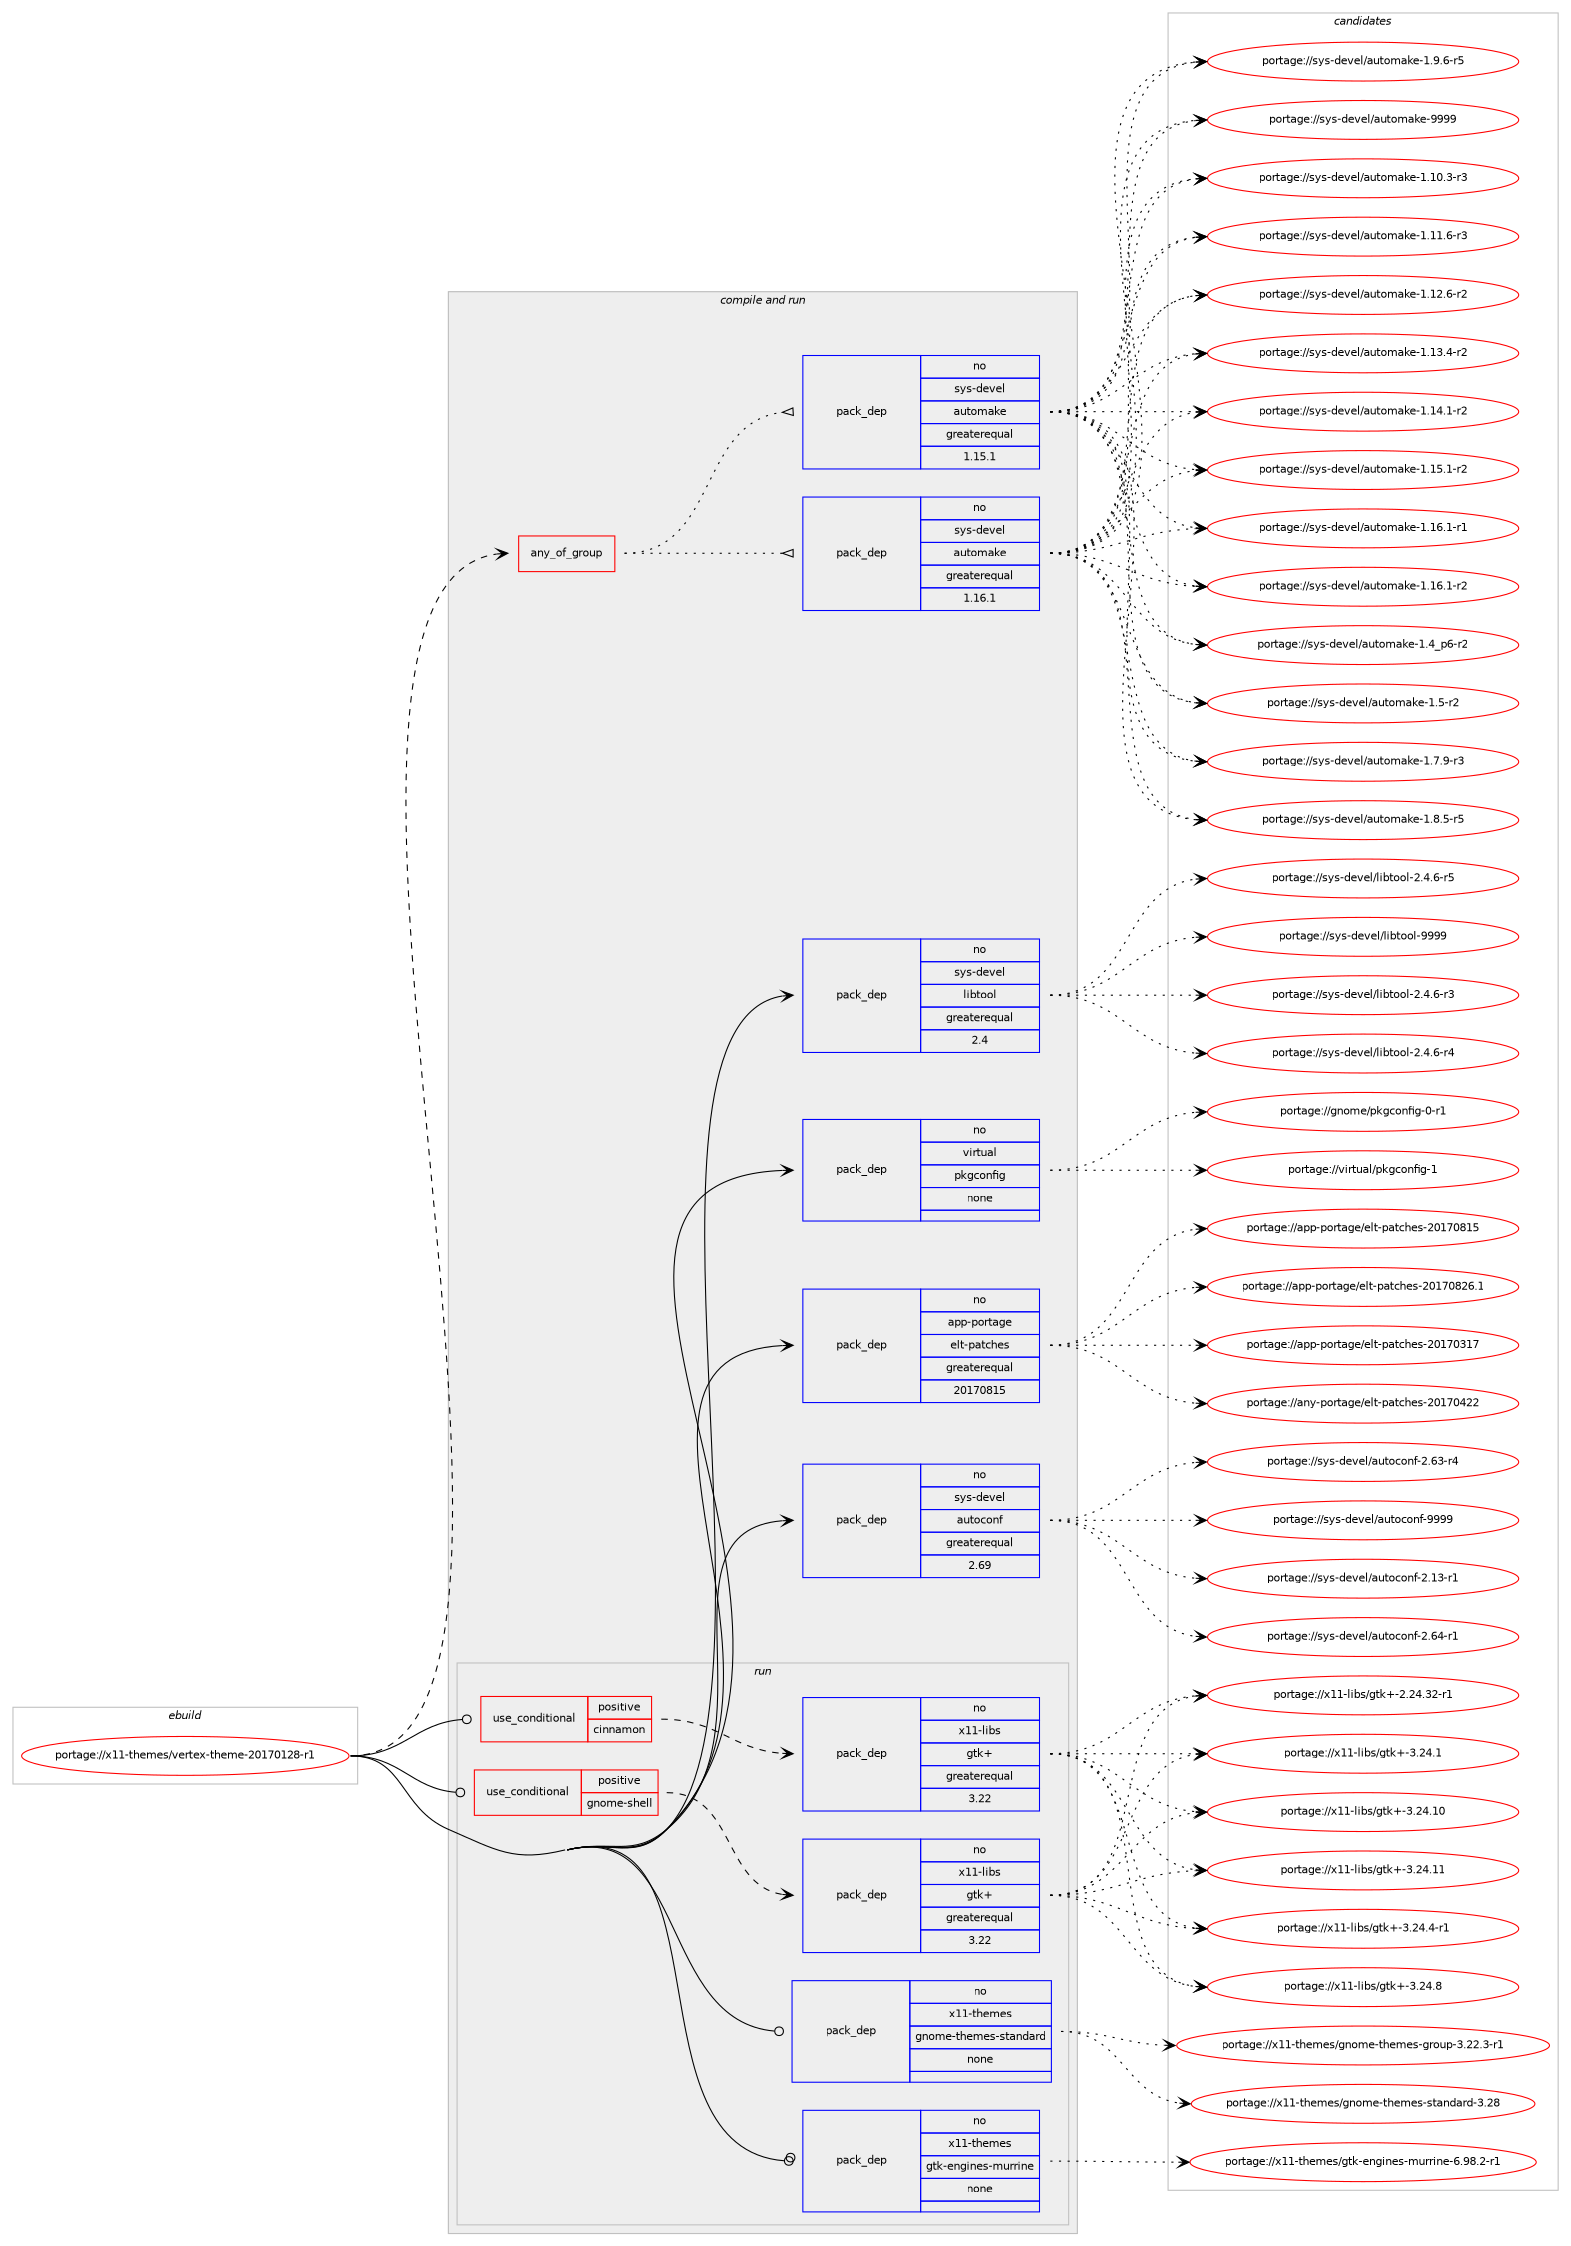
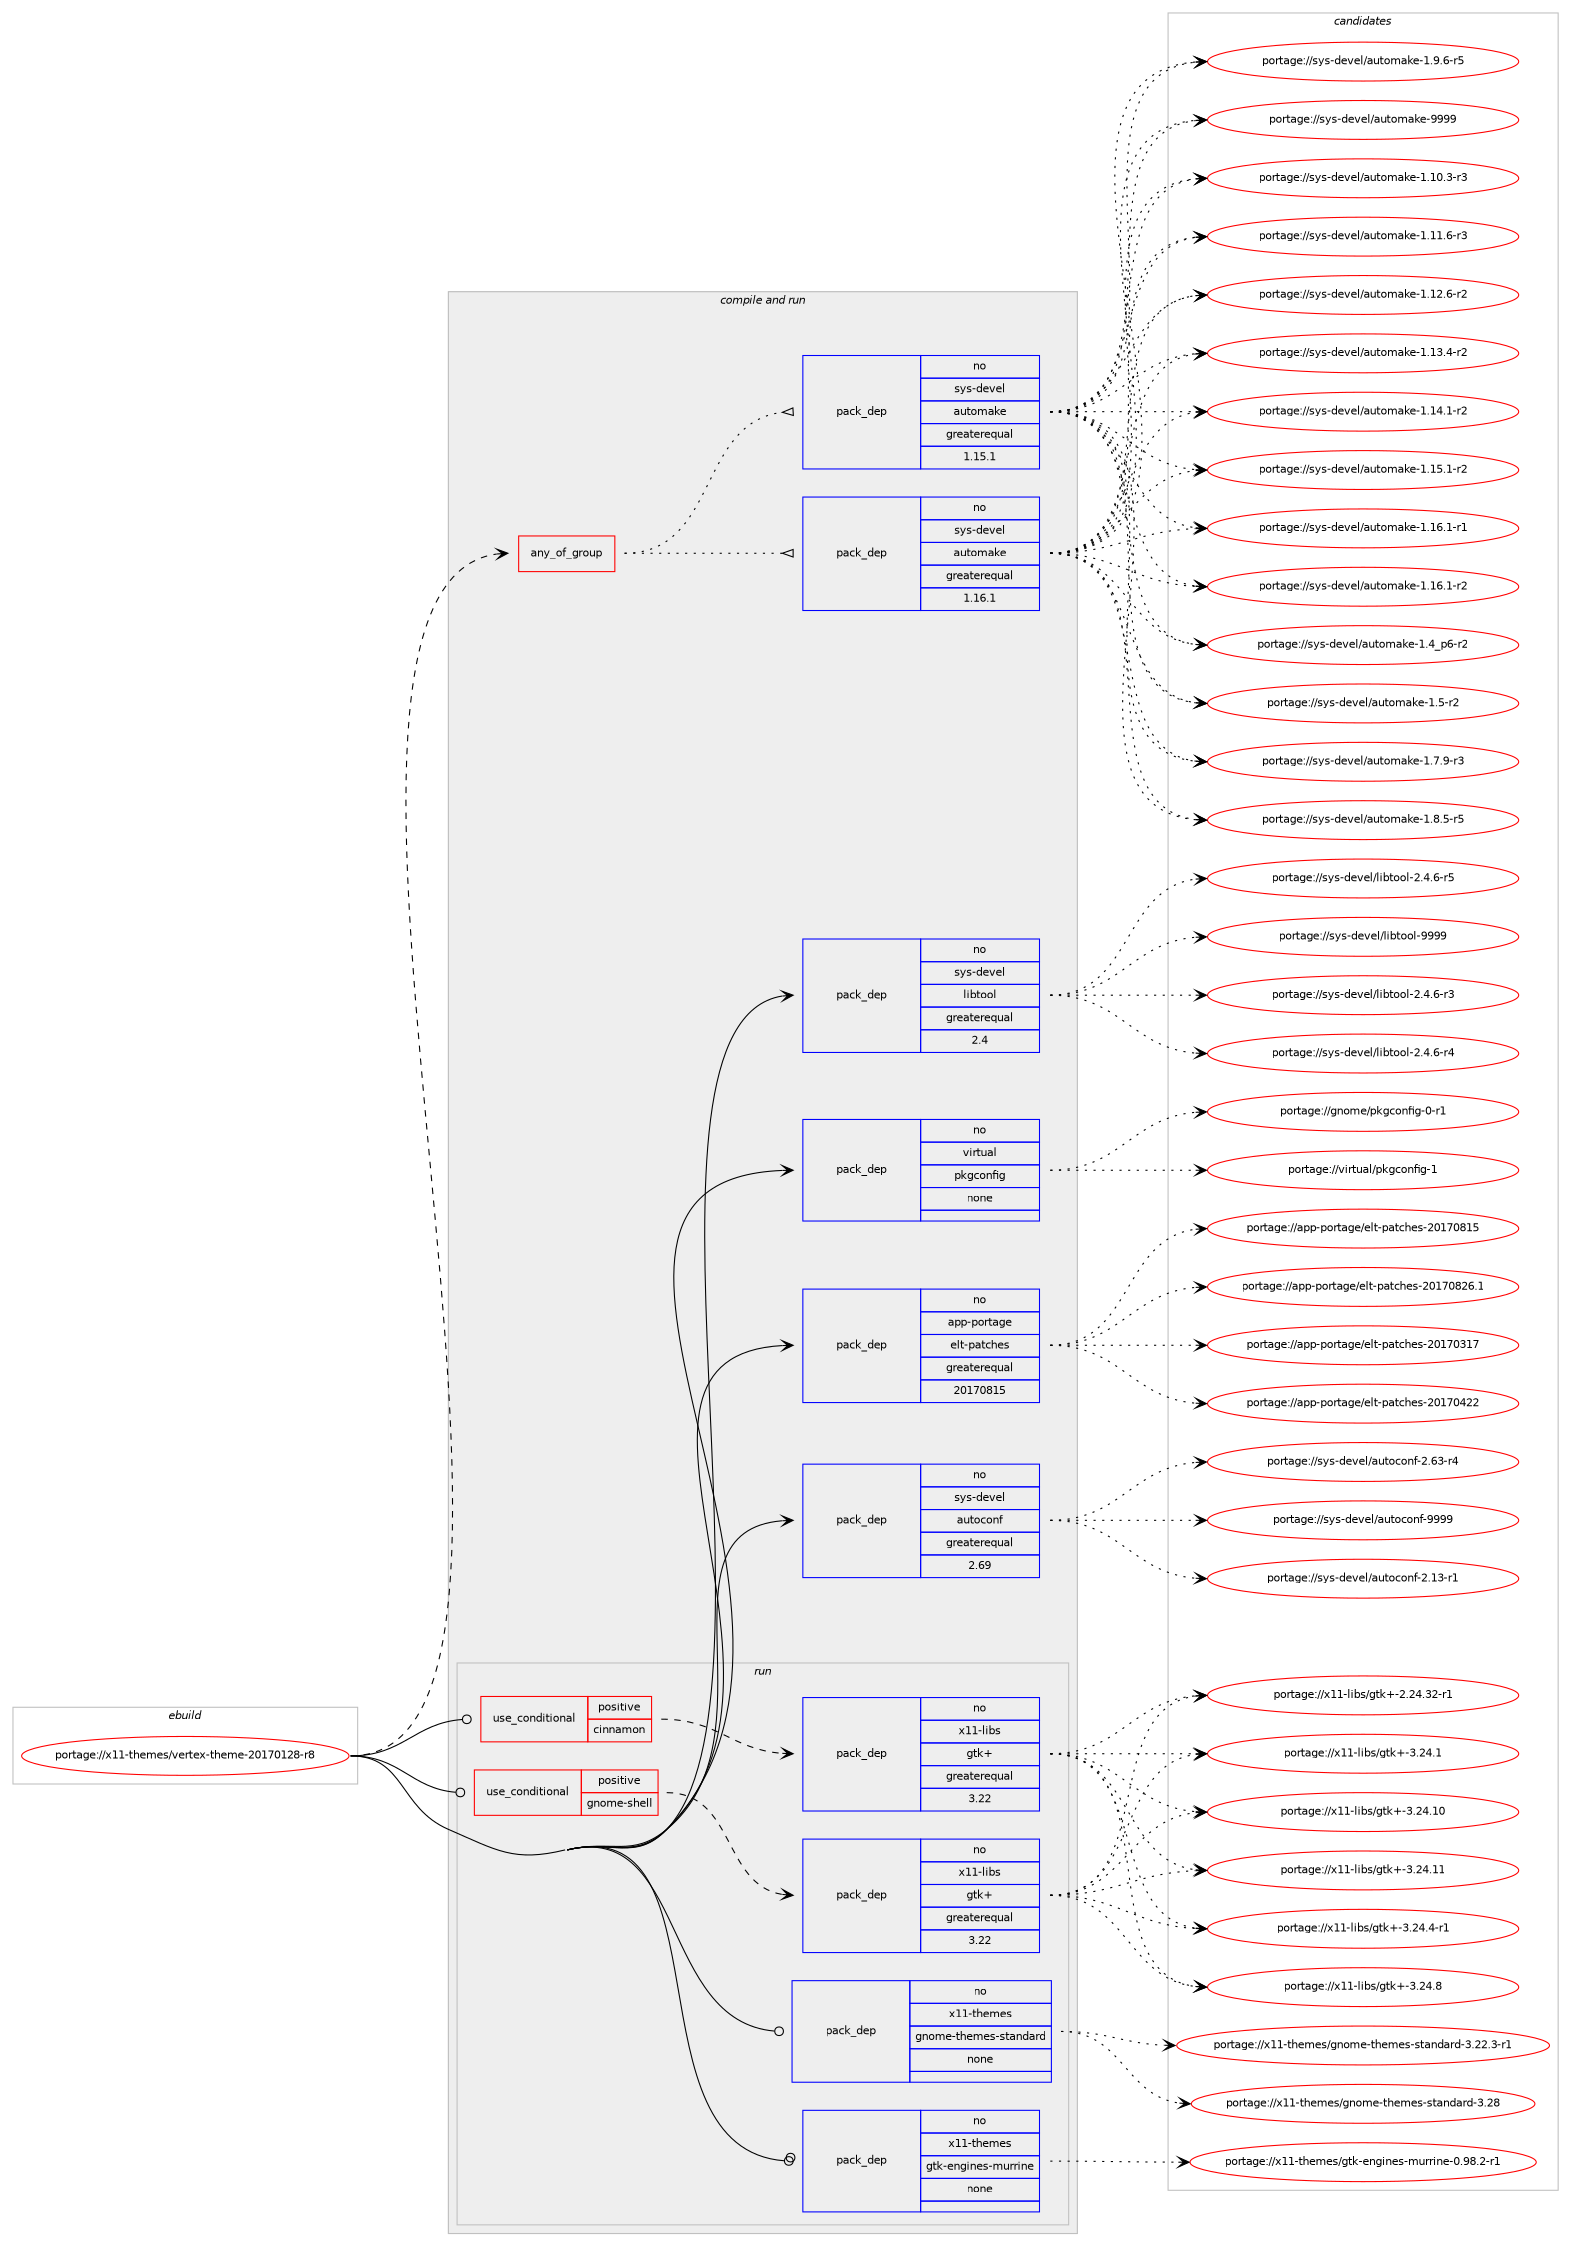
(1363, 1404) -> (1363, 1404)
(1363, 1637) -> none
(185, 1756) -> (185, 1756)
(1363, 2045) -> (1363, 2045)
(1363, 2162) -> (1363, 2162)
